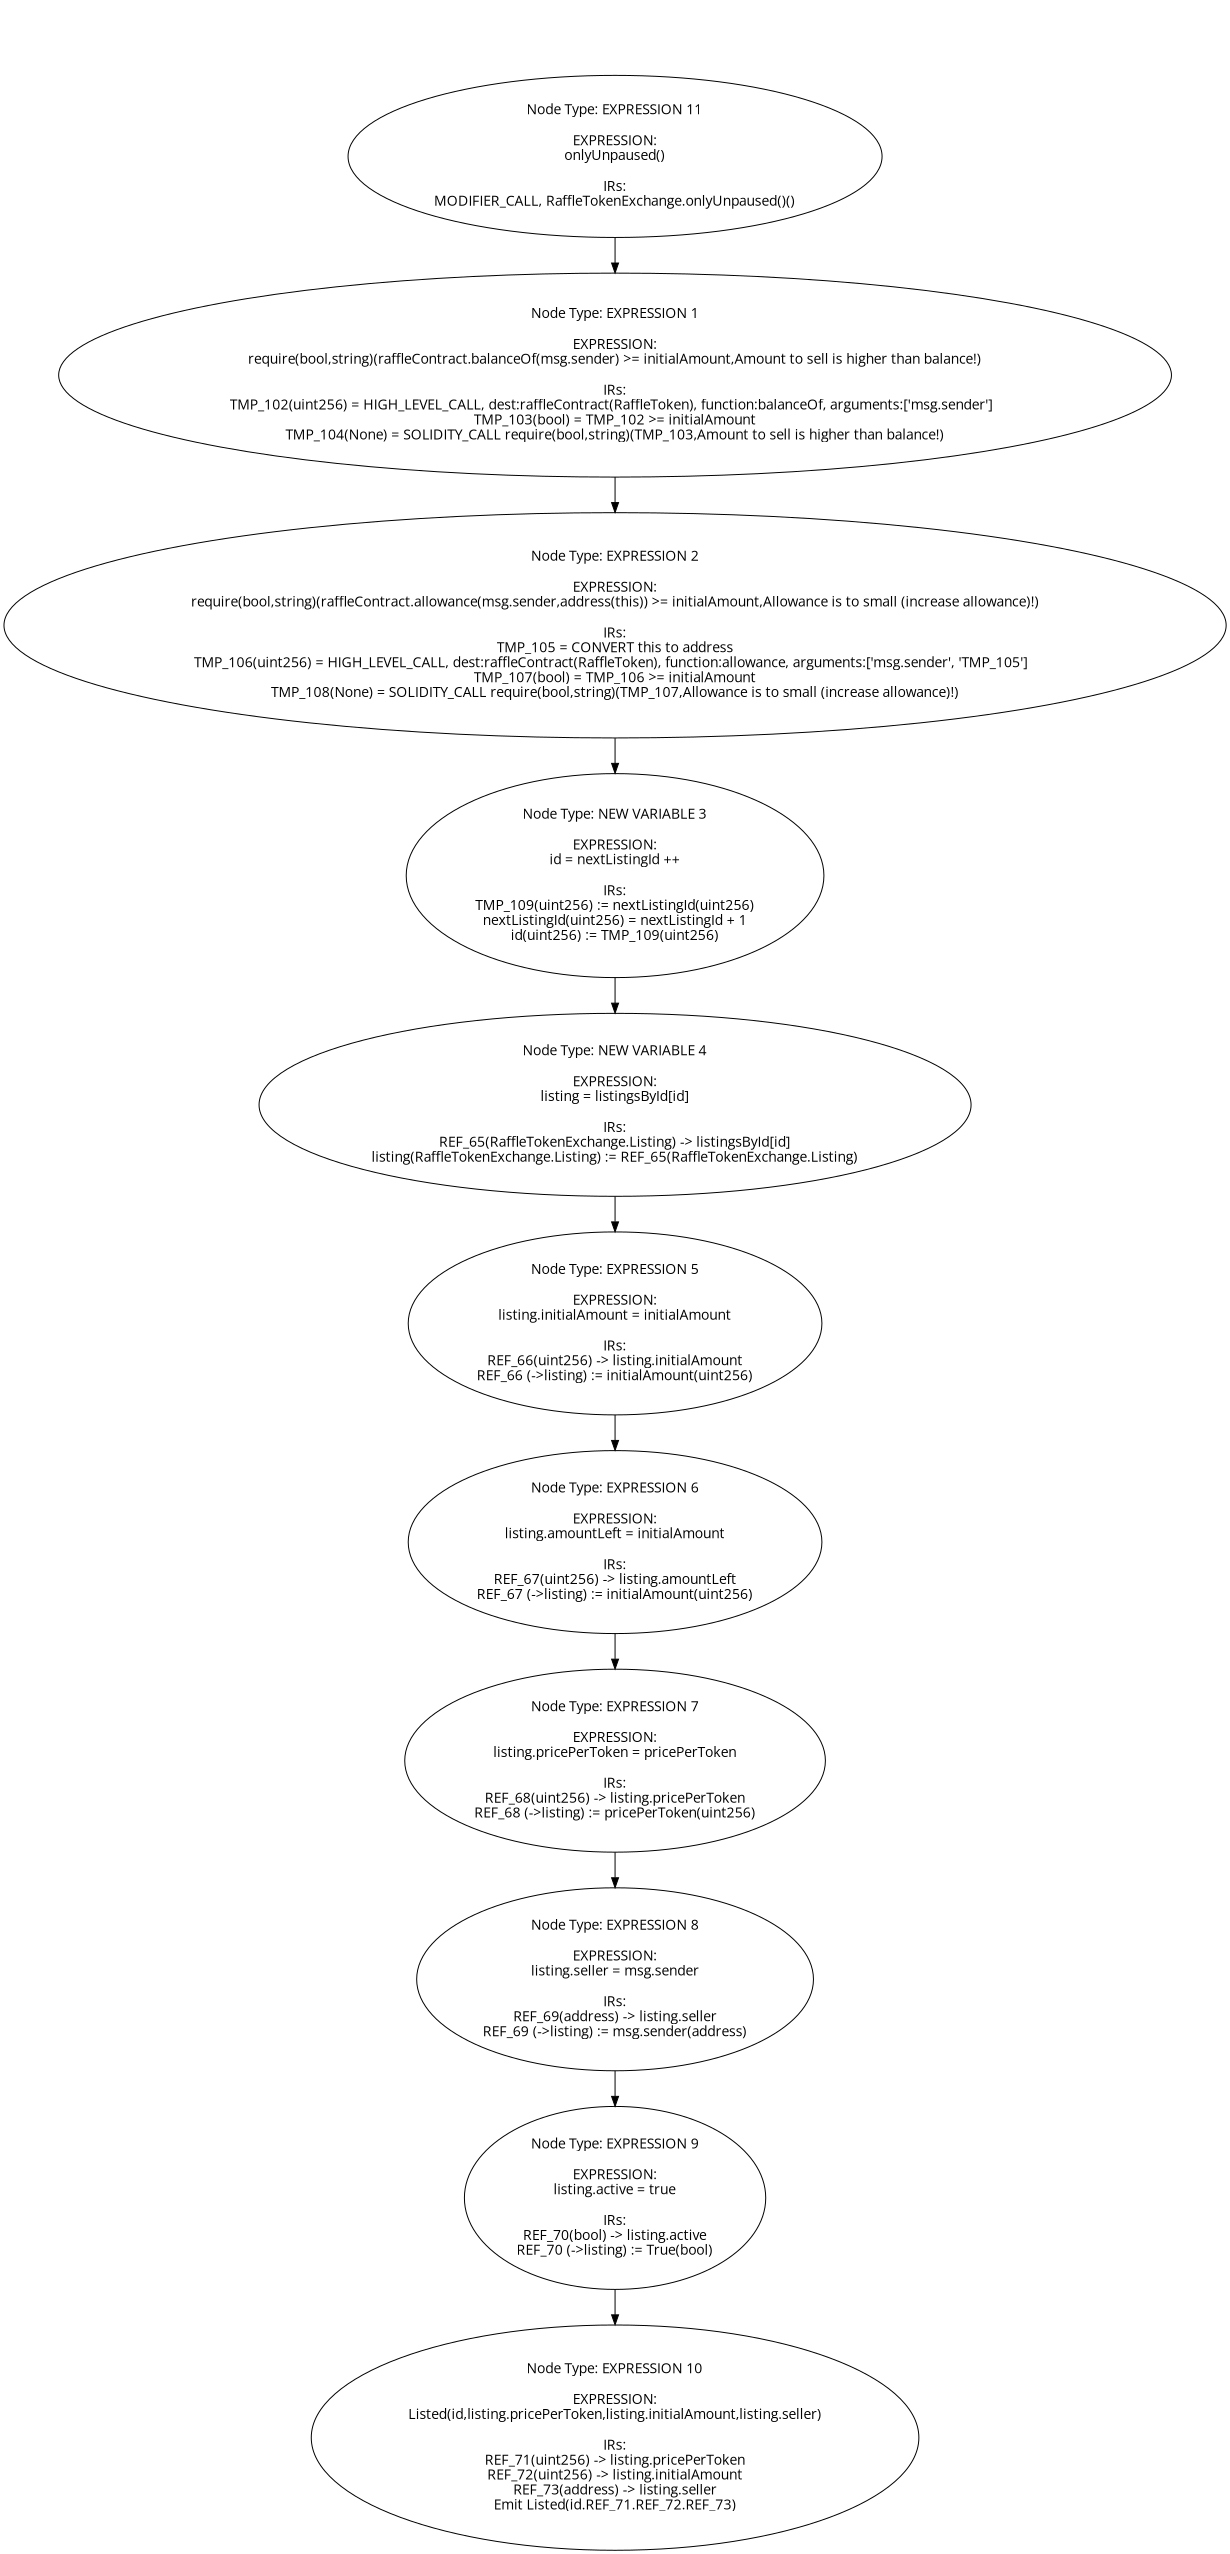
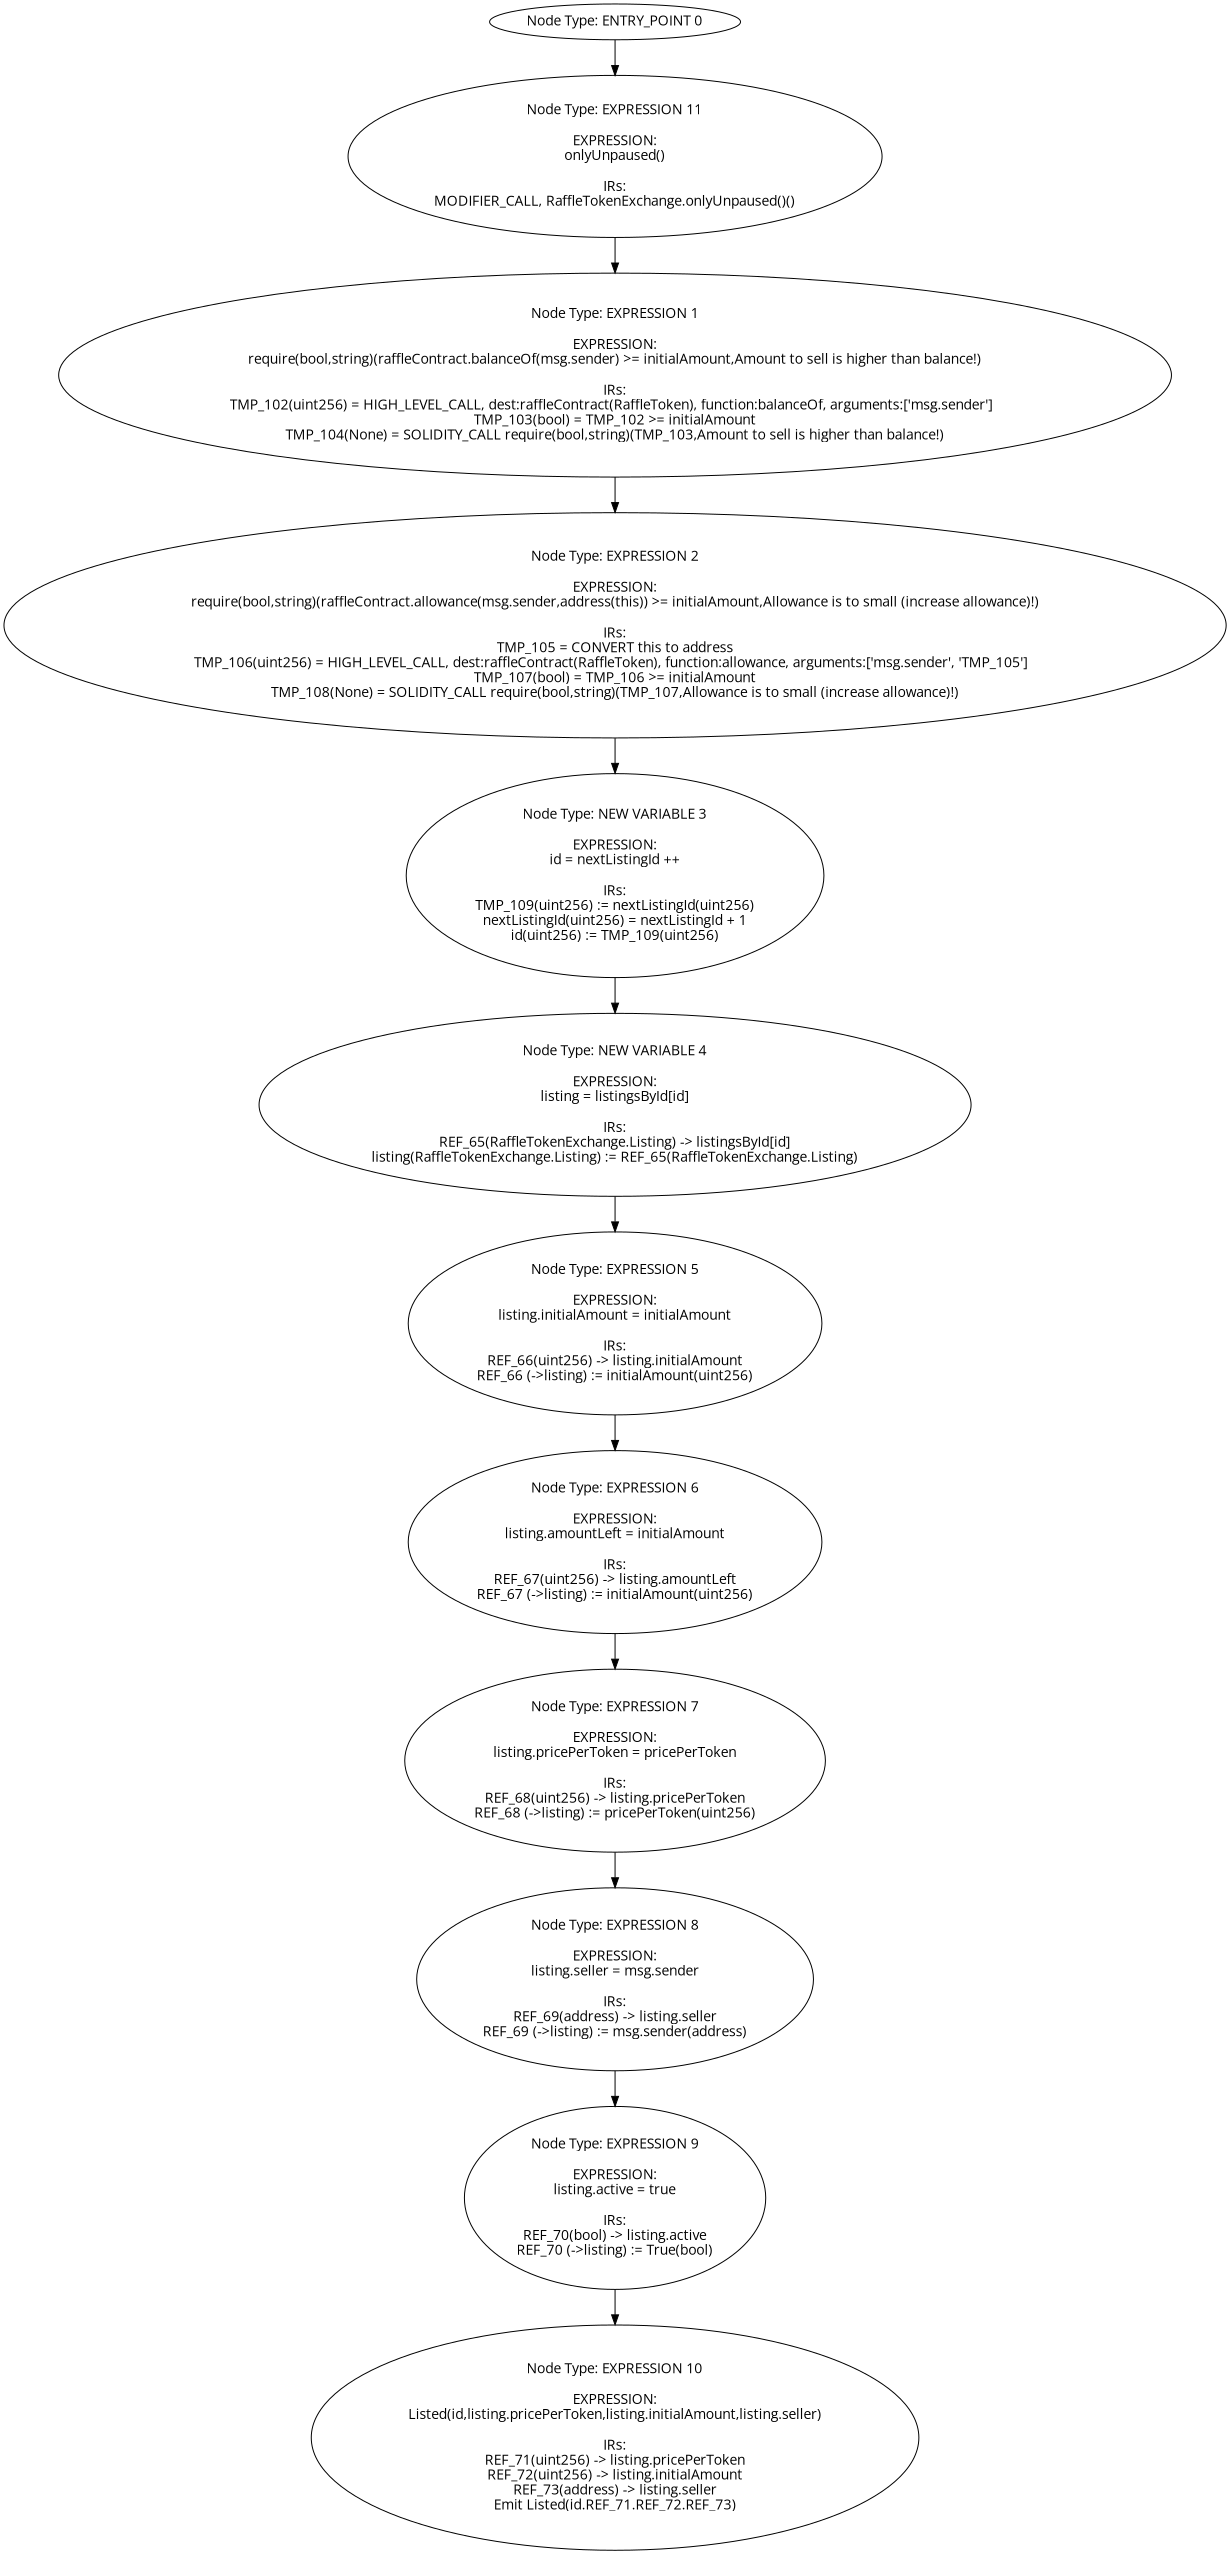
none -> (615, 22)
